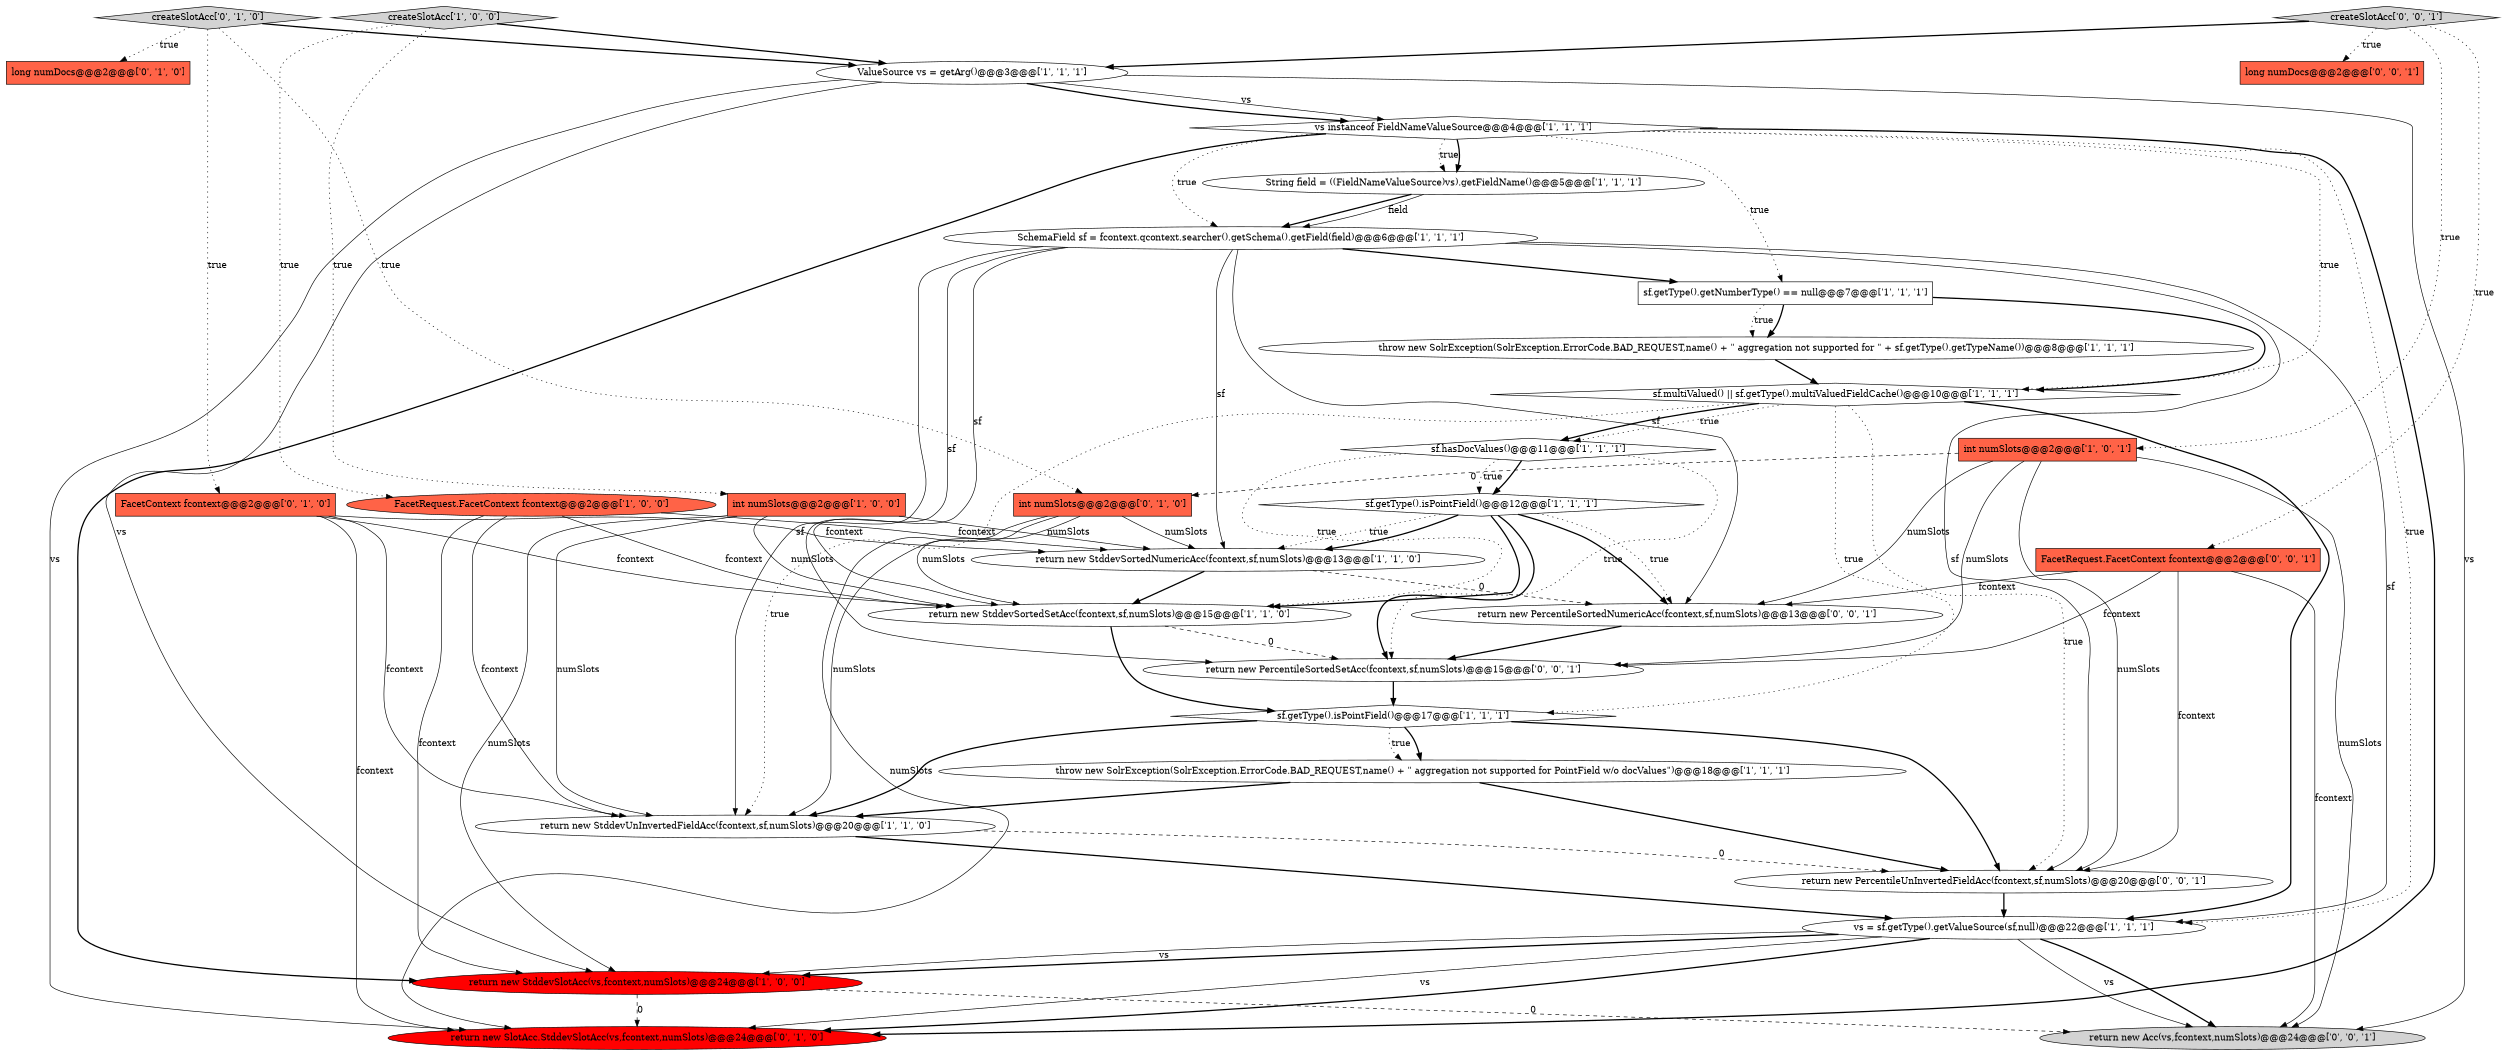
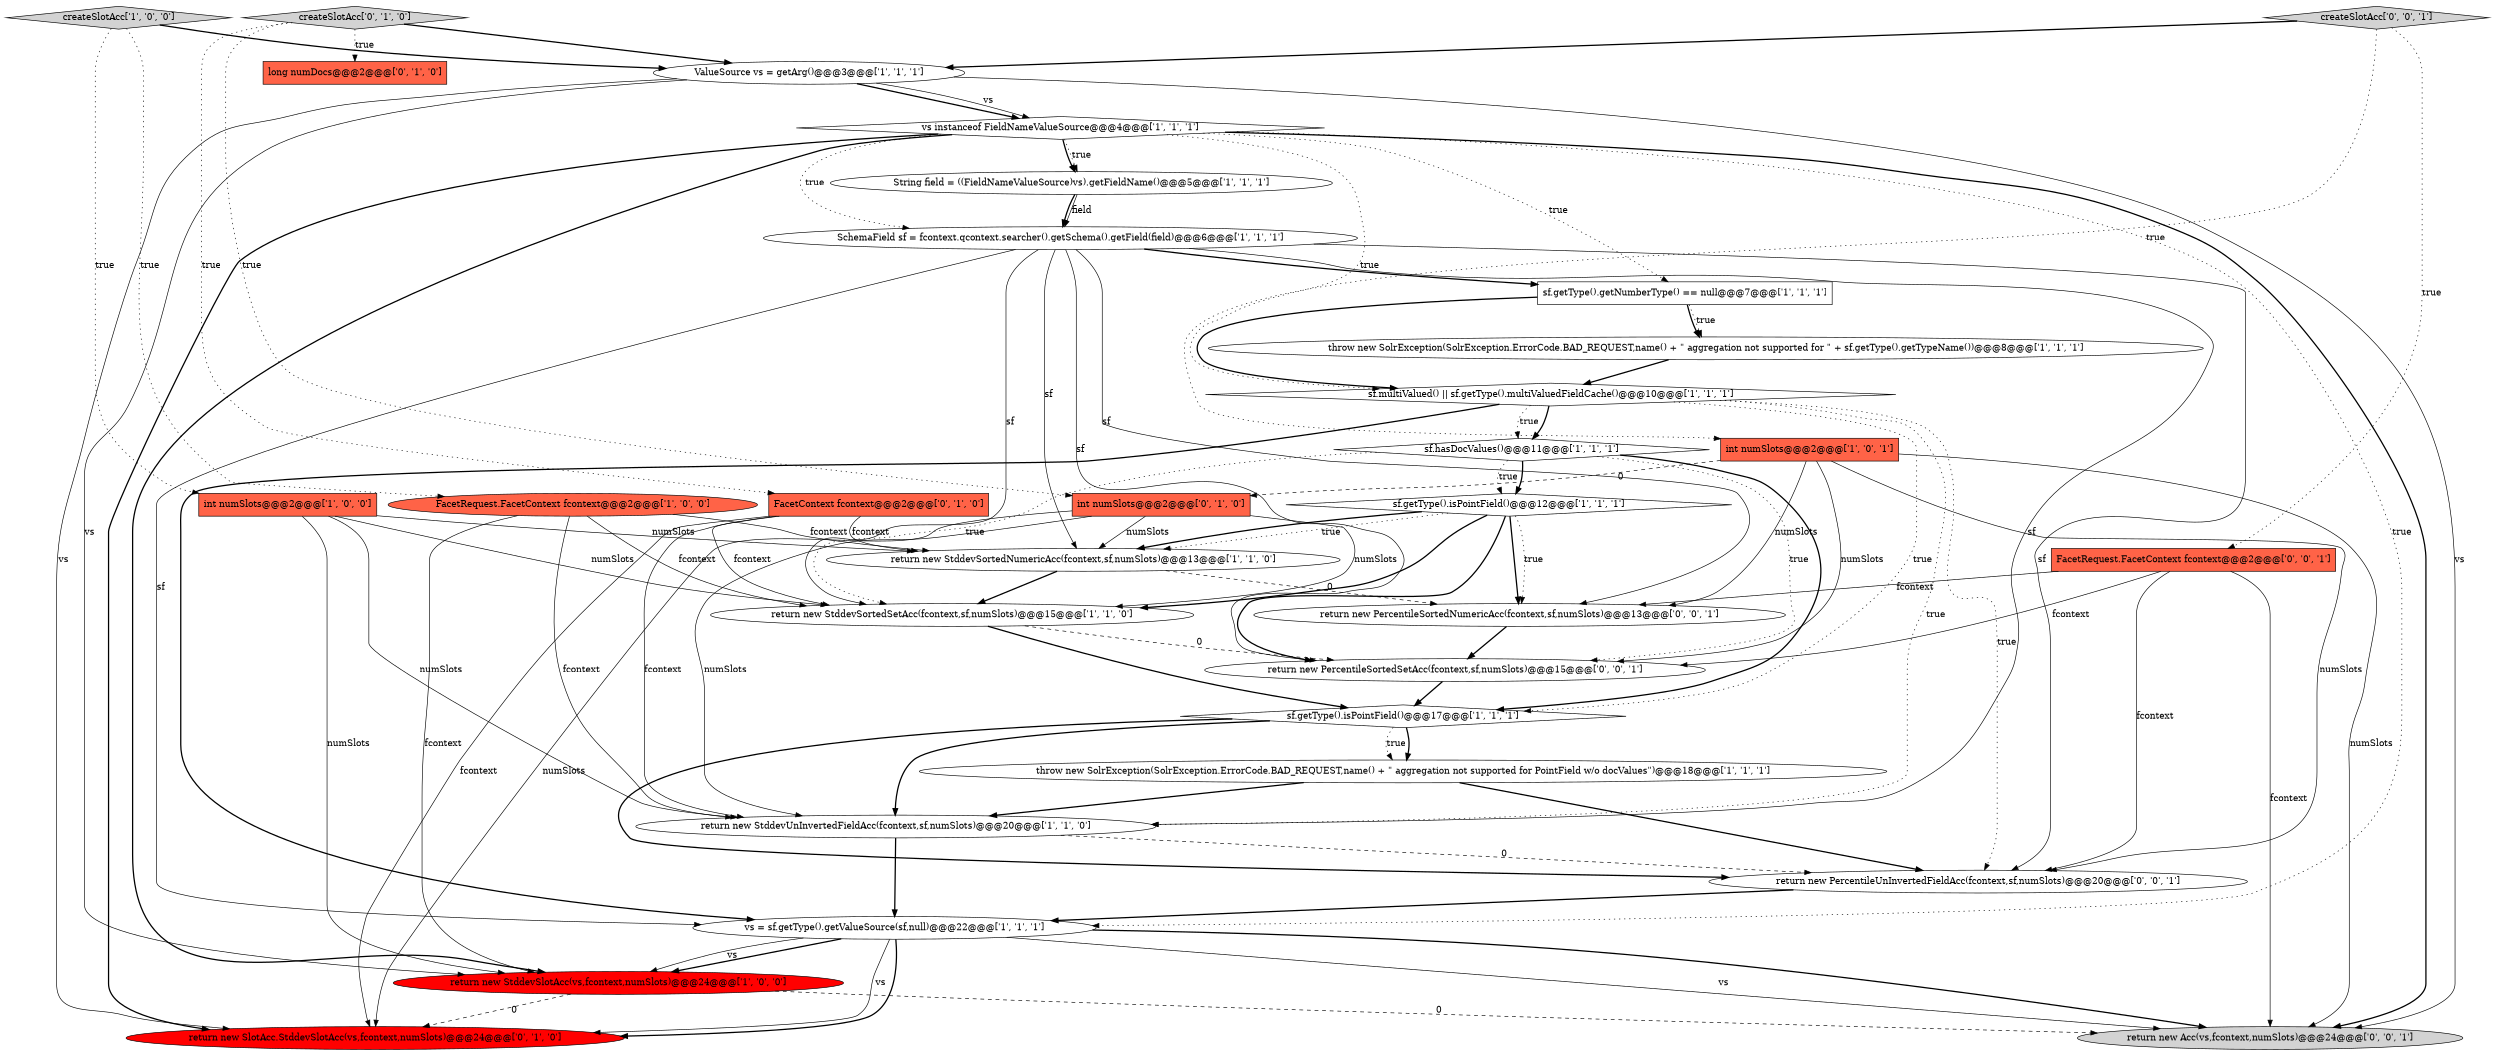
(2332, 73) -> none
none -> (2172, 228)
none -> (1809, 614)
